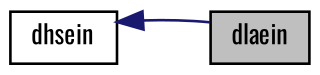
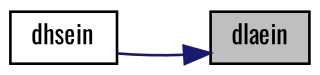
(177, 20) -> (151, 55)
